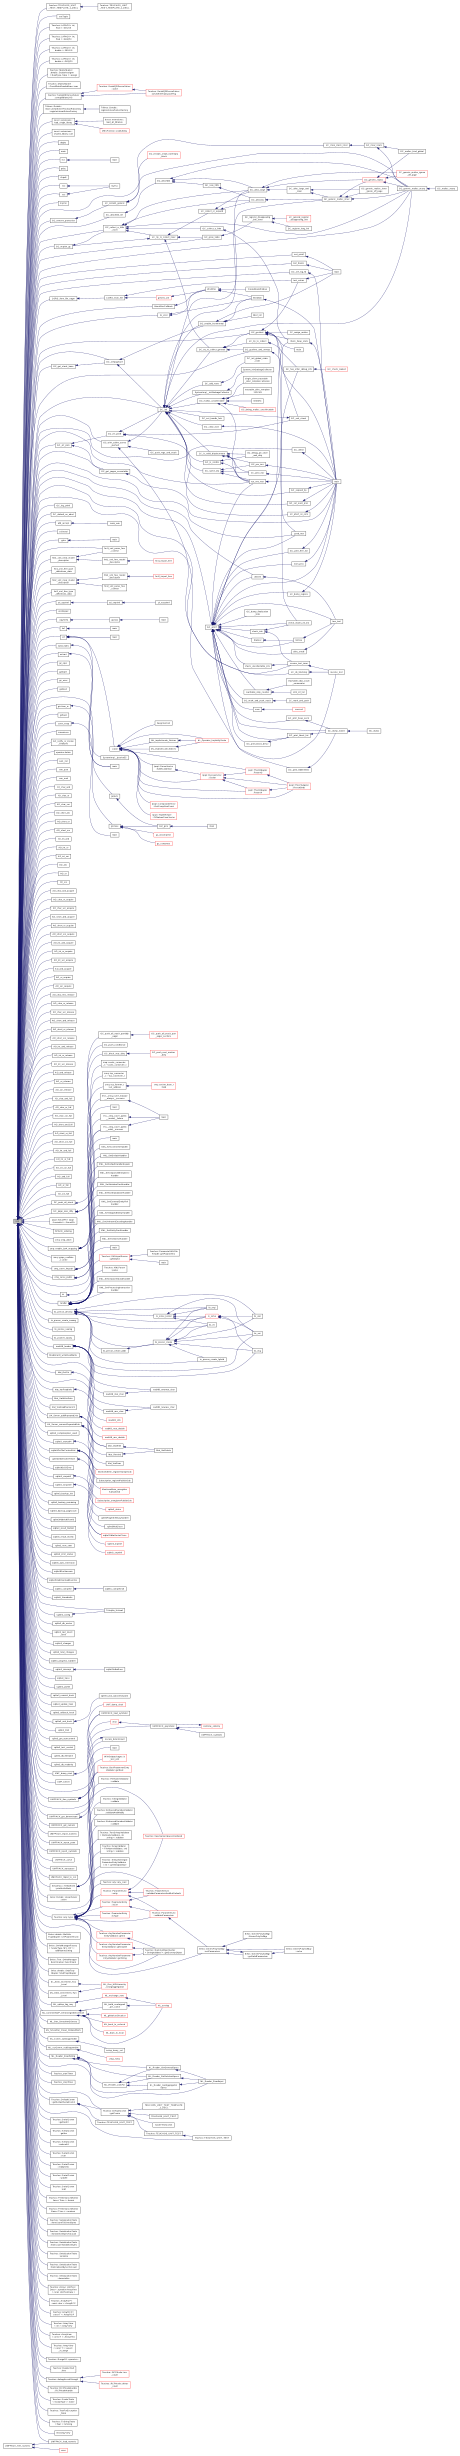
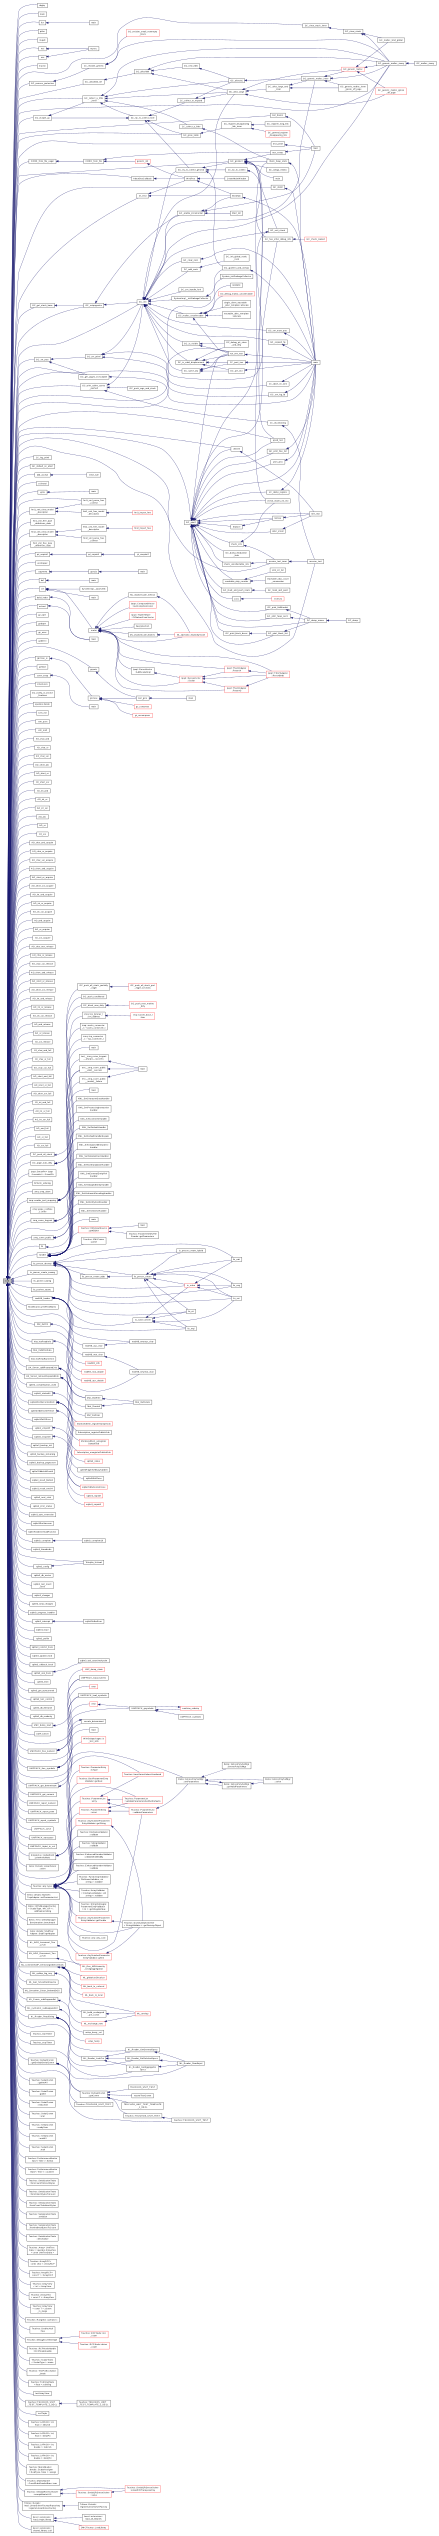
(27, 1657) -> (11, 1521)
